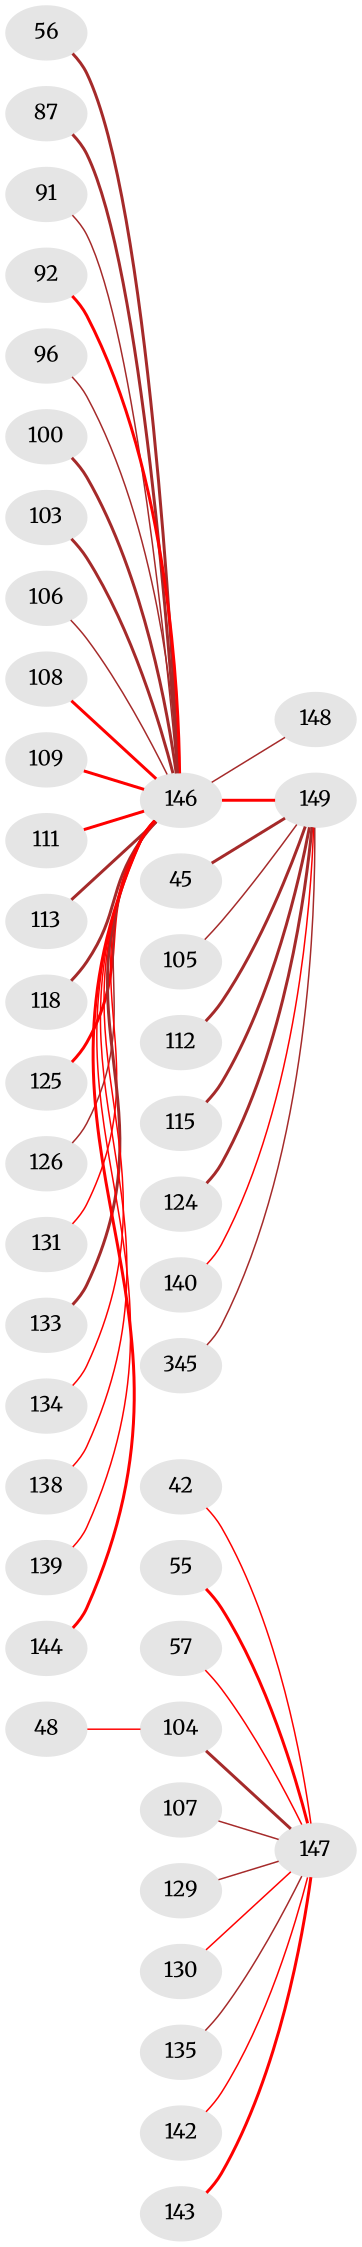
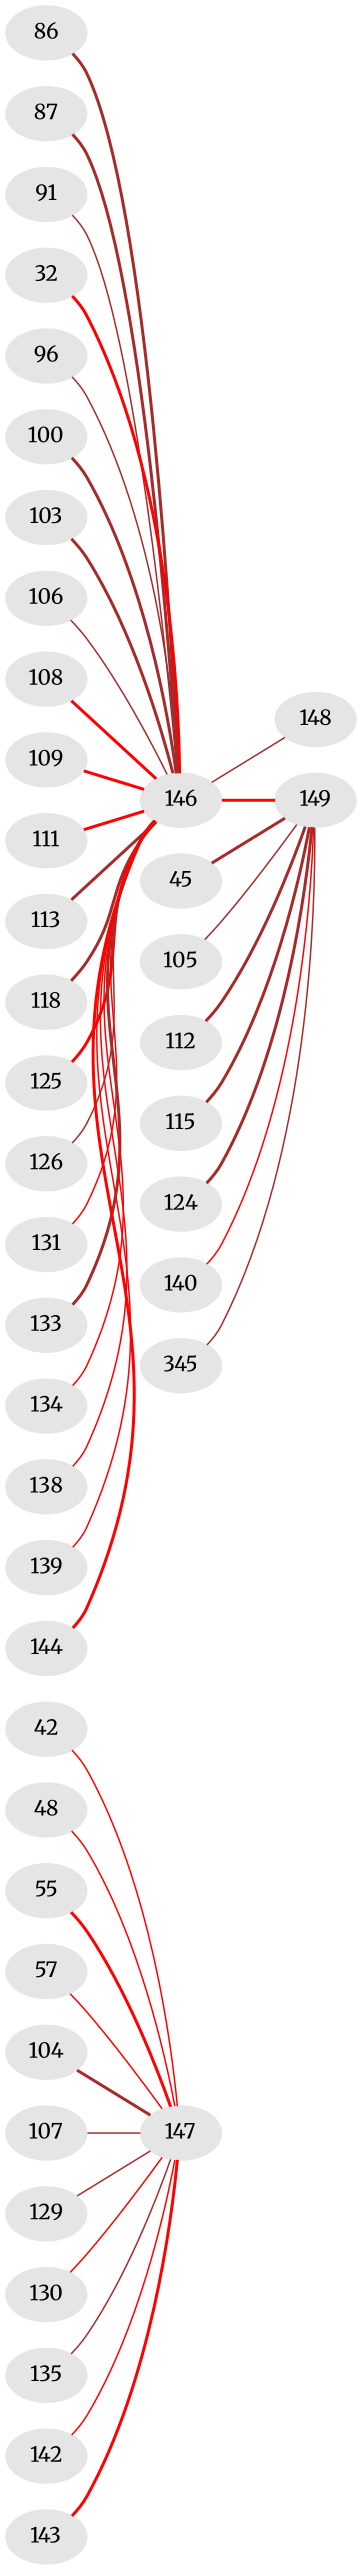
(46, 33) -> (46, 33)
(46, 275) -> (46, 275)
(114, 1729) -> (137, 1963)
